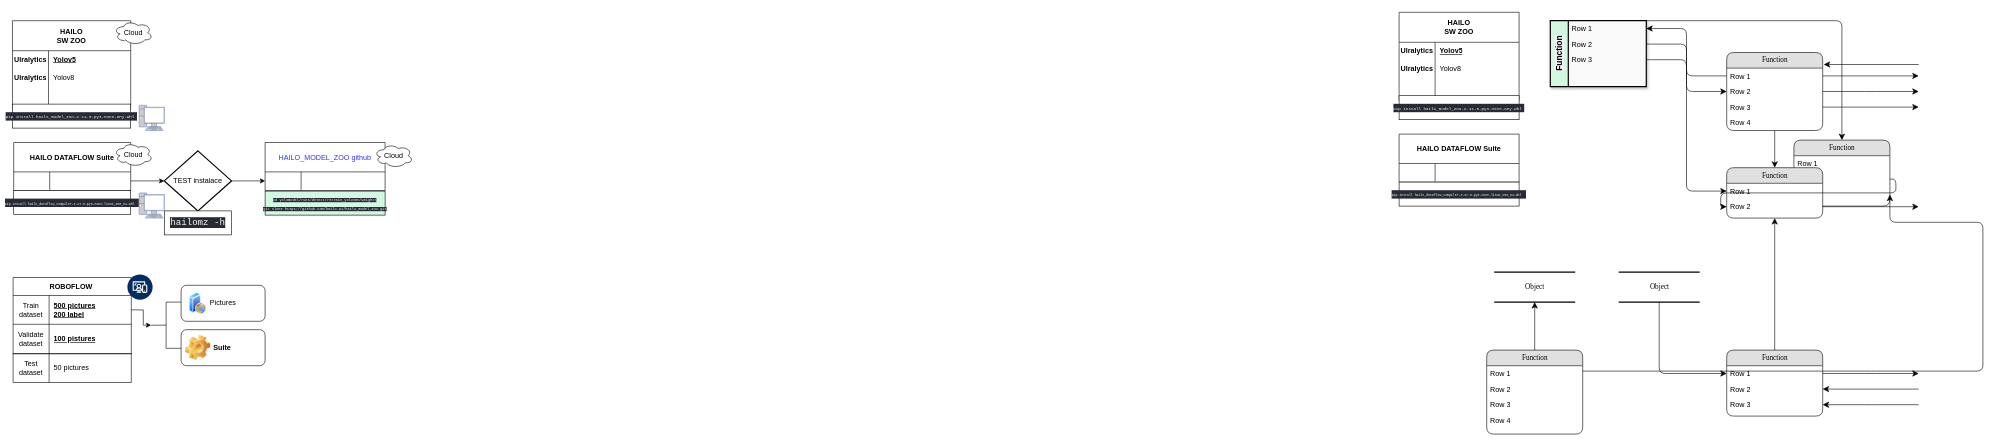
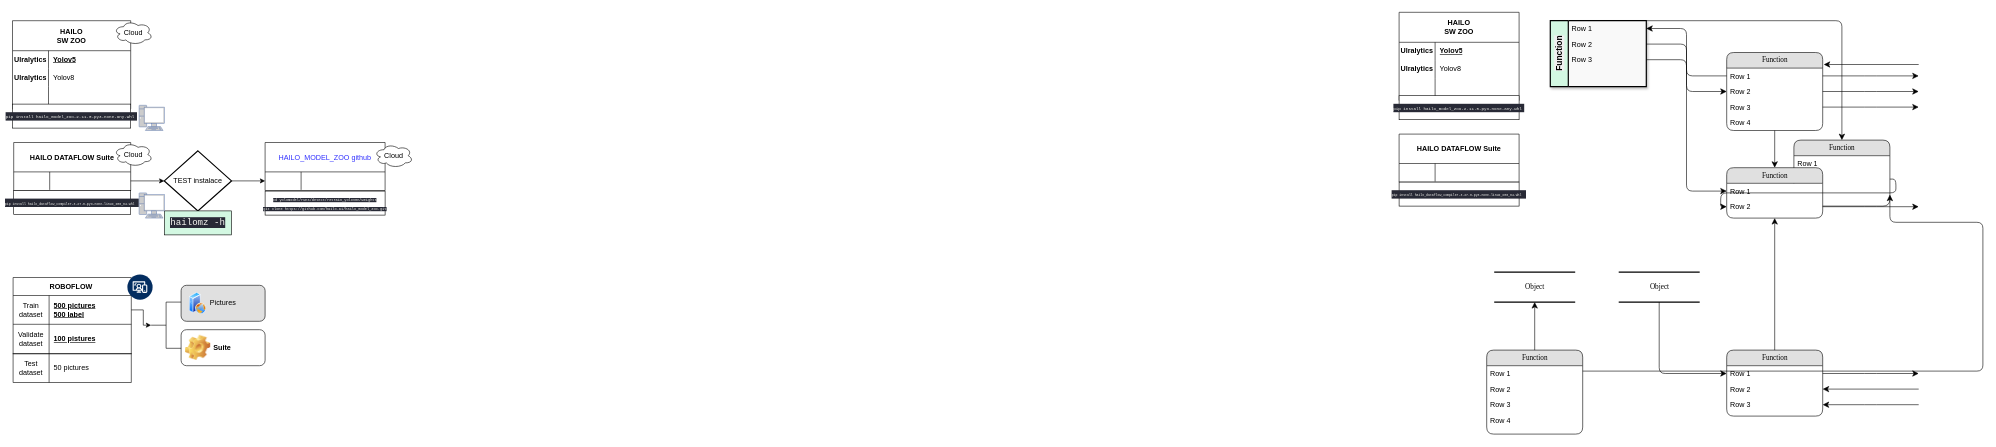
(325, 203) -> (325, 203)
(198, 223) -> (198, 223)
(223, 303) -> (223, 303)
(76, 310) -> (76, 310)
